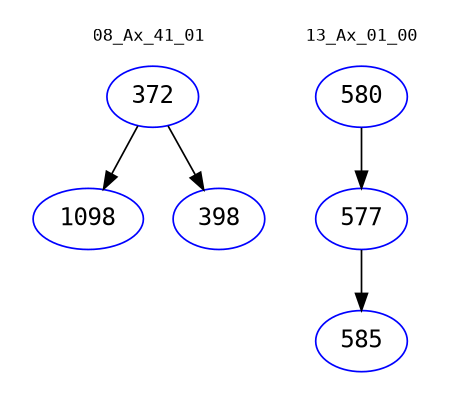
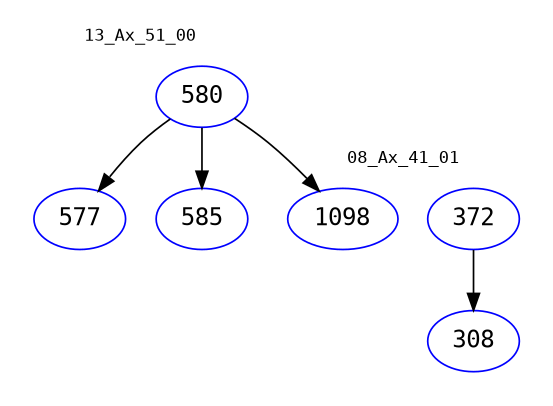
(362, 36) -> (141, 36)
(125, 150) -> (287, 159)
(219, 219) -> (474, 341)
(362, 272) -> (202, 150)
